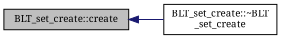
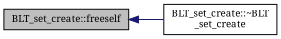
(66, 20) -> (66, 20)
